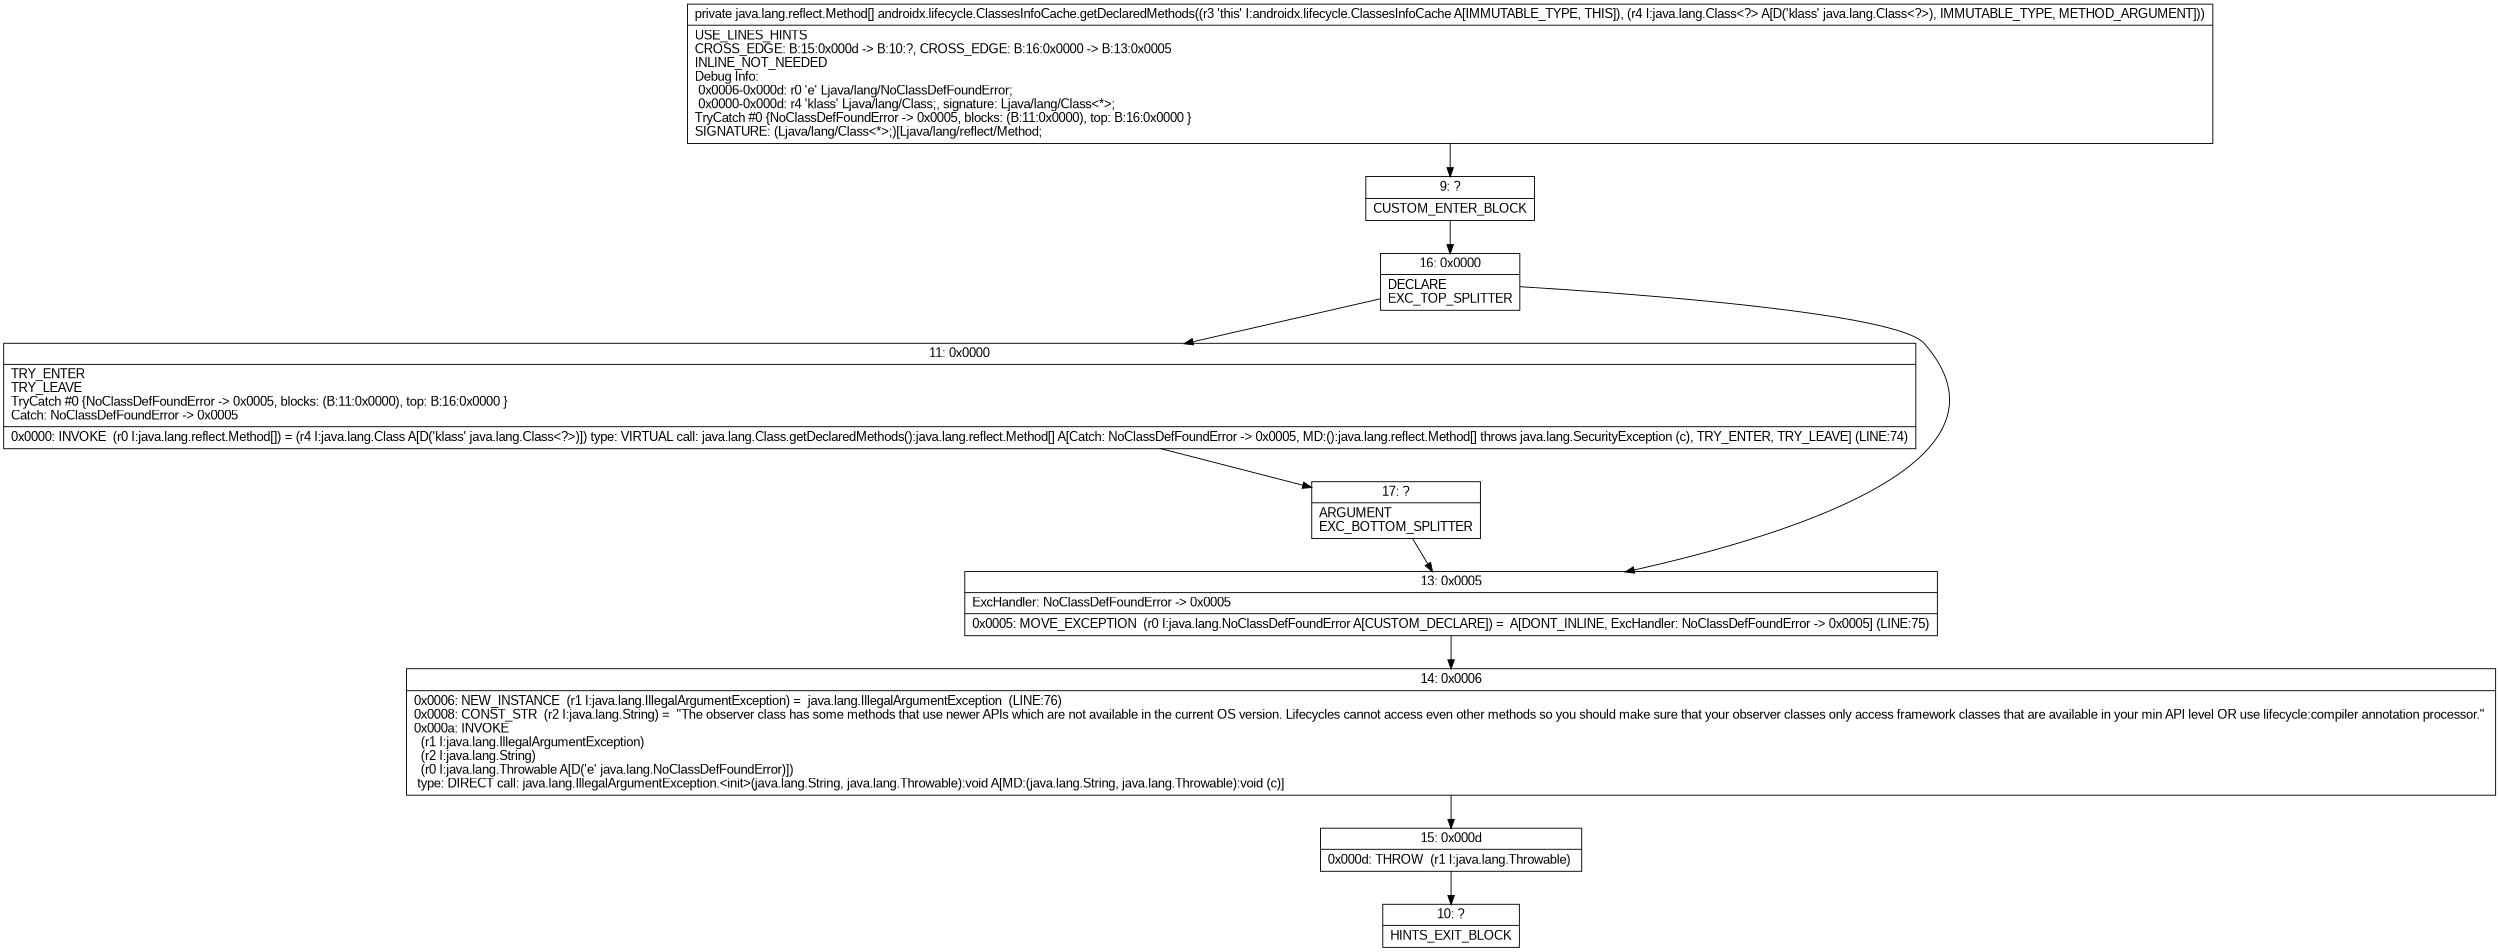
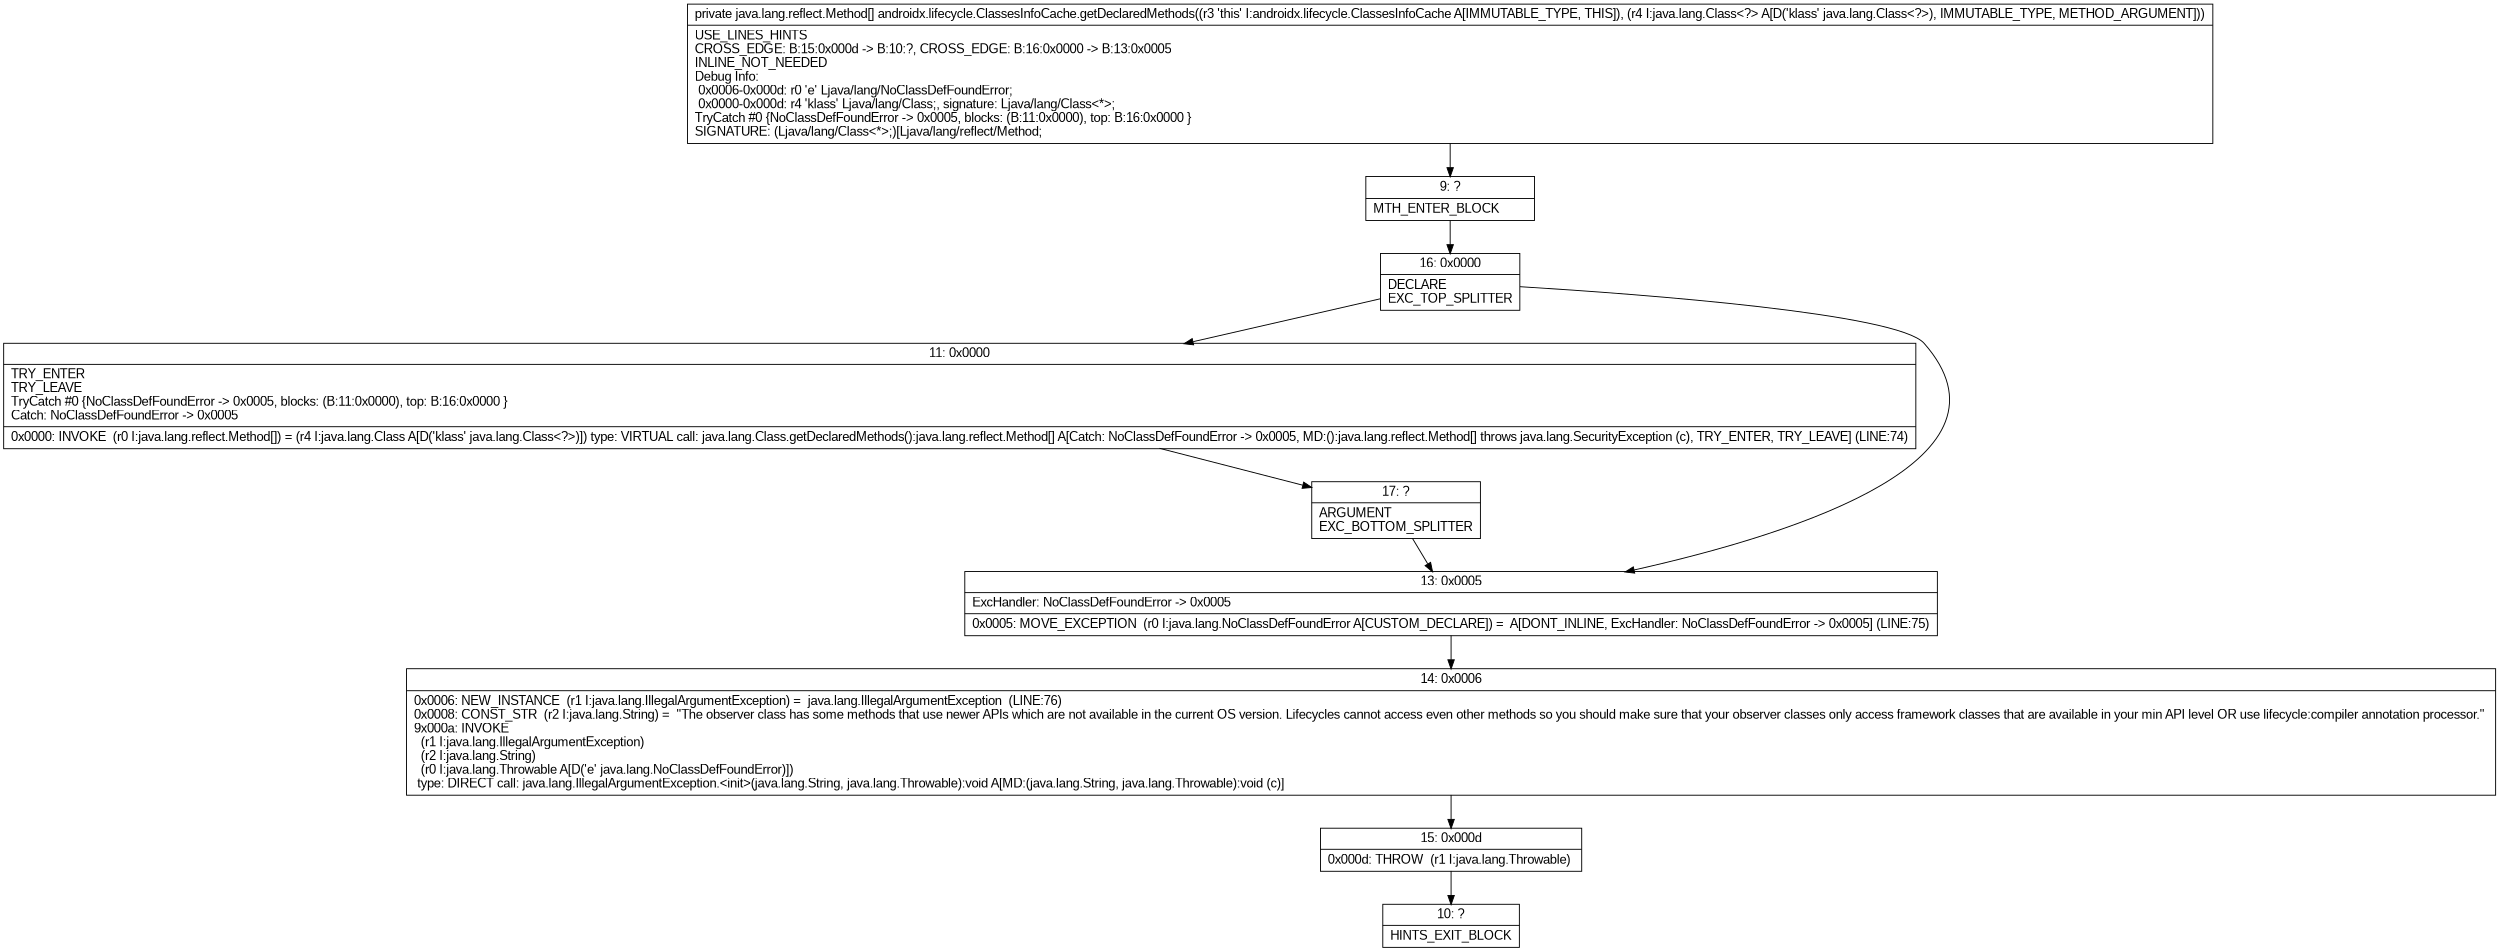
(1450, 209) -> (1436, 209)
(465, 729) -> (465, 729)
